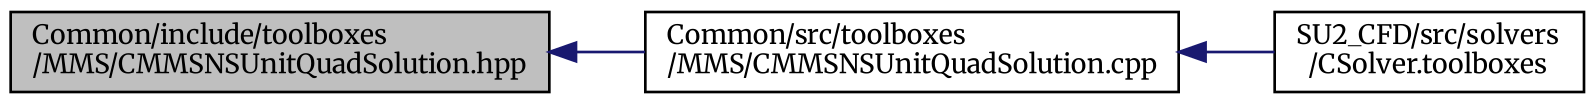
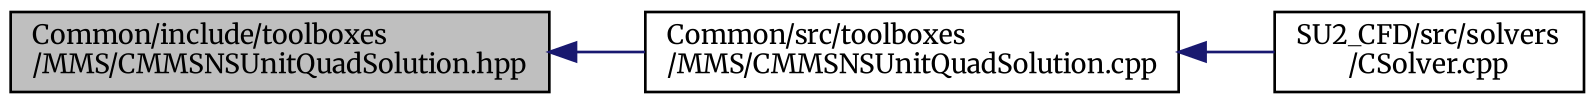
(1429, 52) -> (1429, 52)
